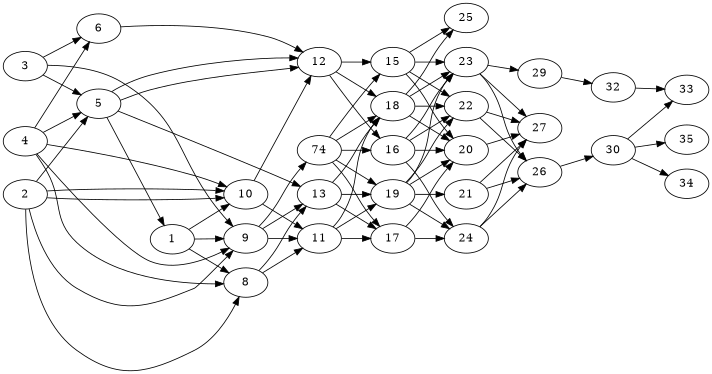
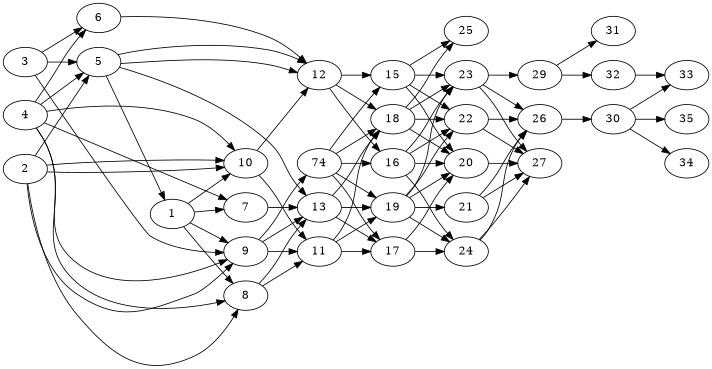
none -> (613, 31)
none -> (246, 207)
